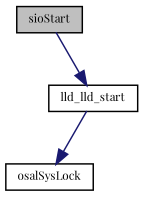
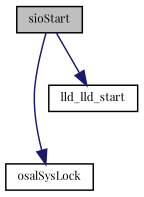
(75, 131) -> (35, 91)
